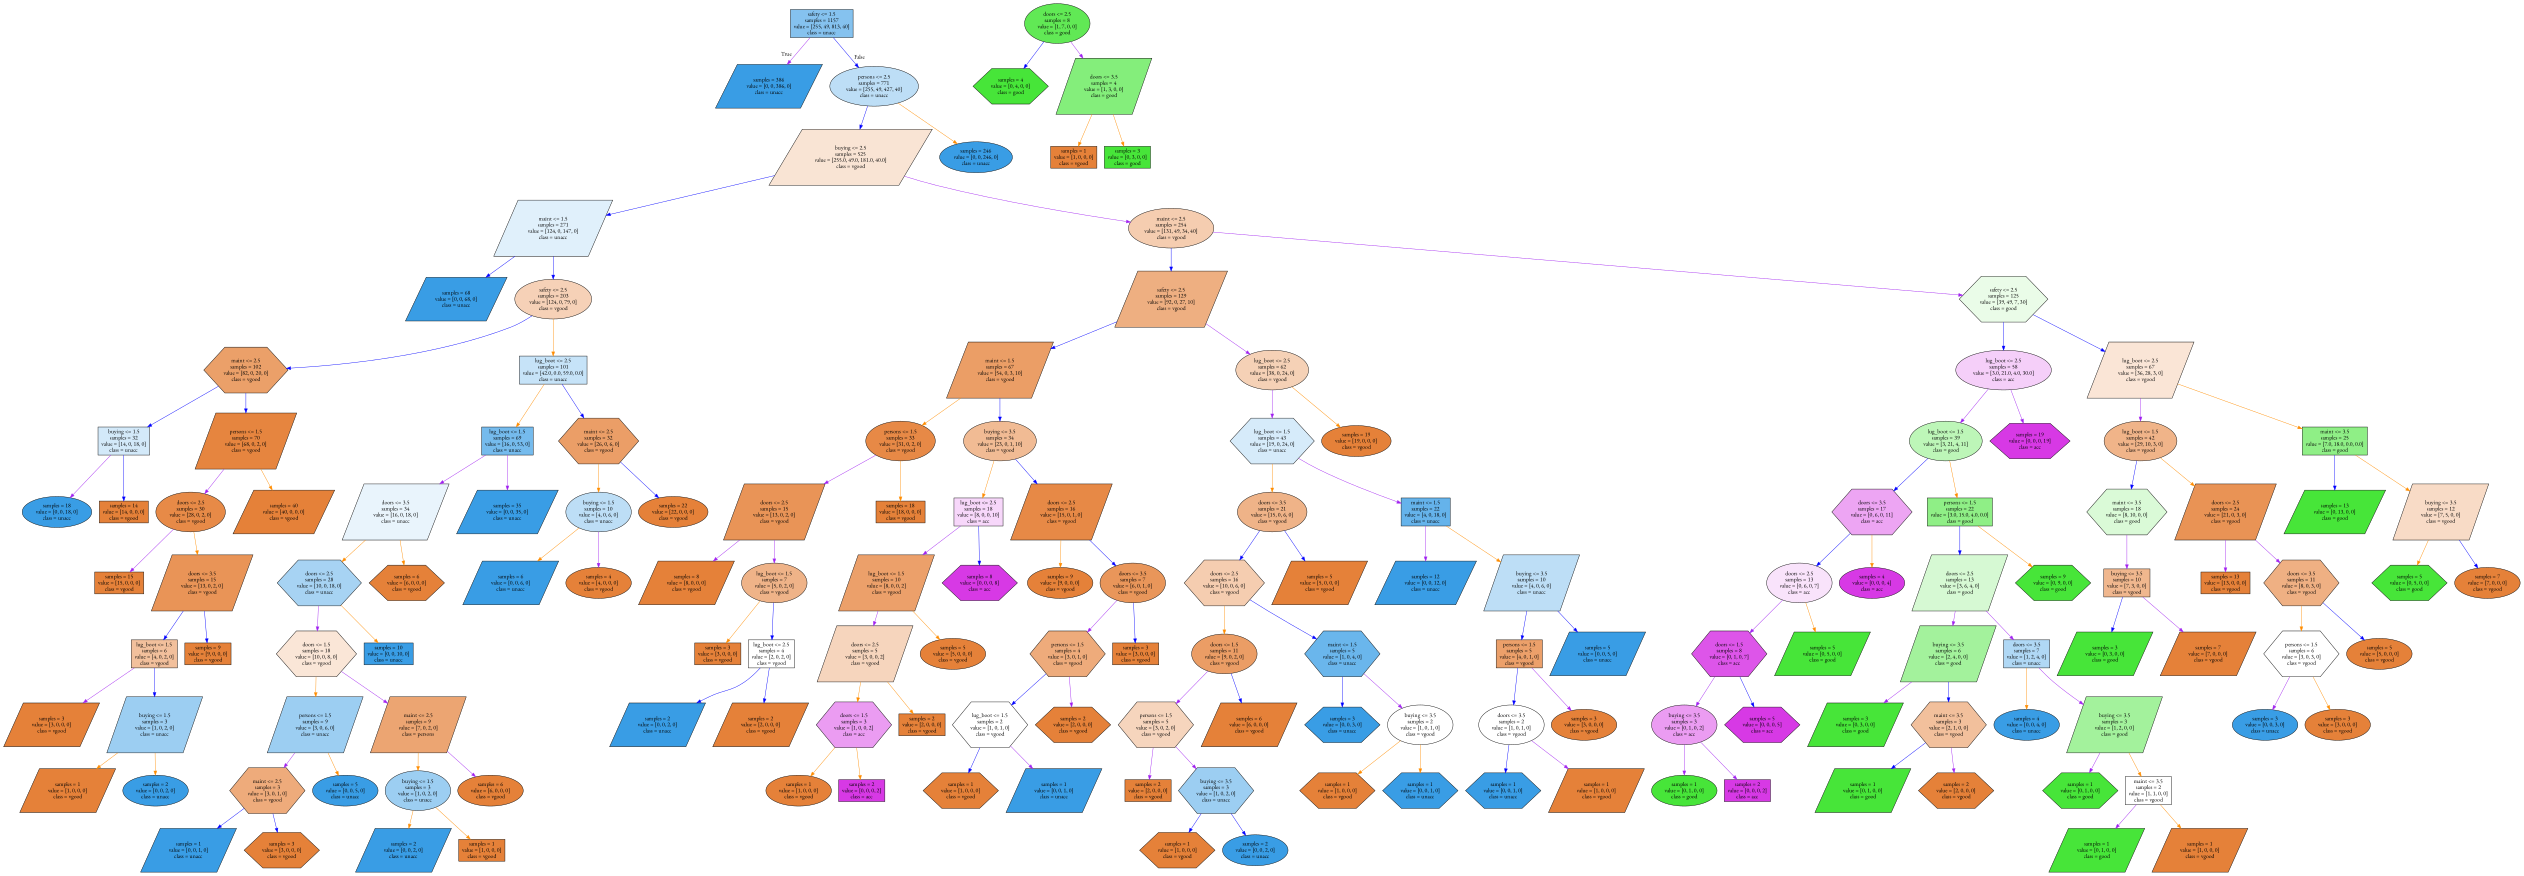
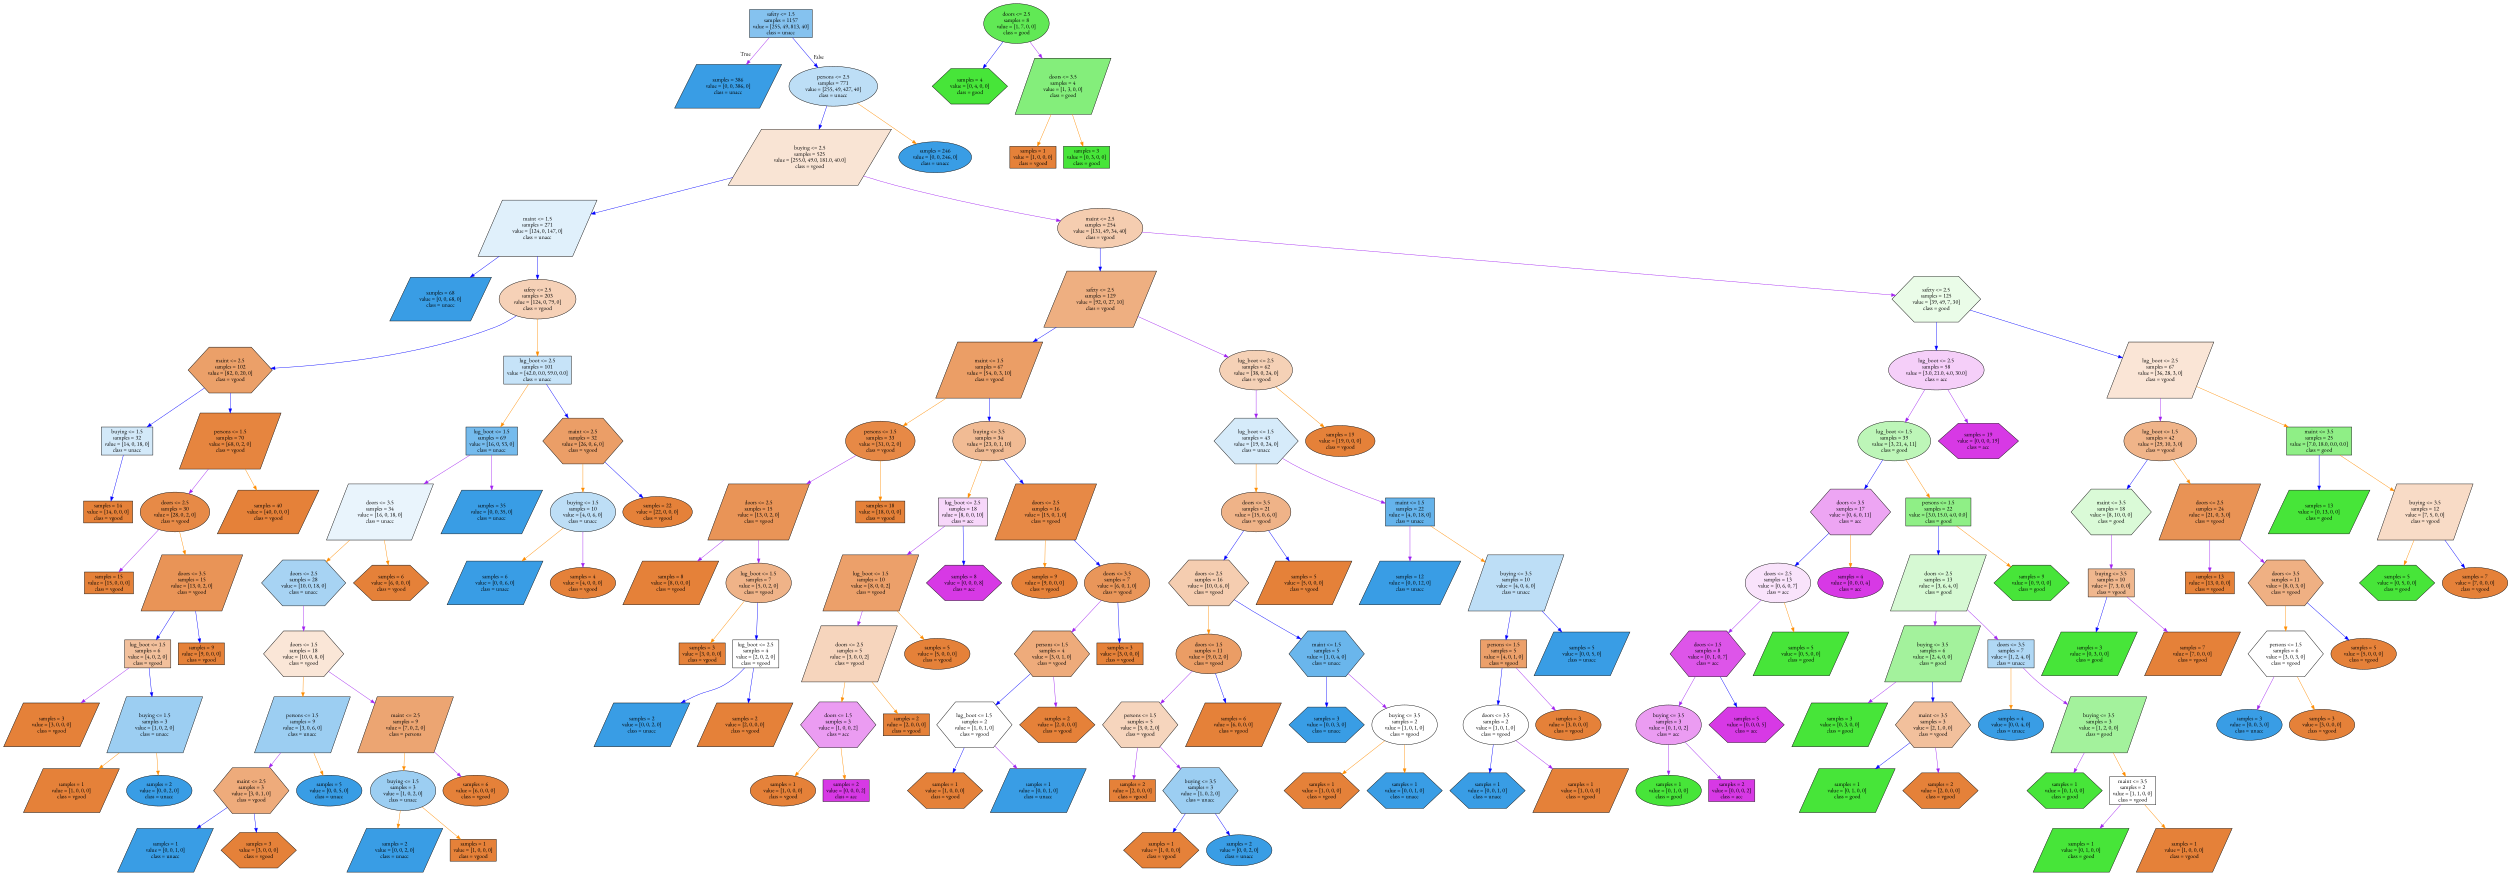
(57, 512) -> none
(389, 654) -> none
